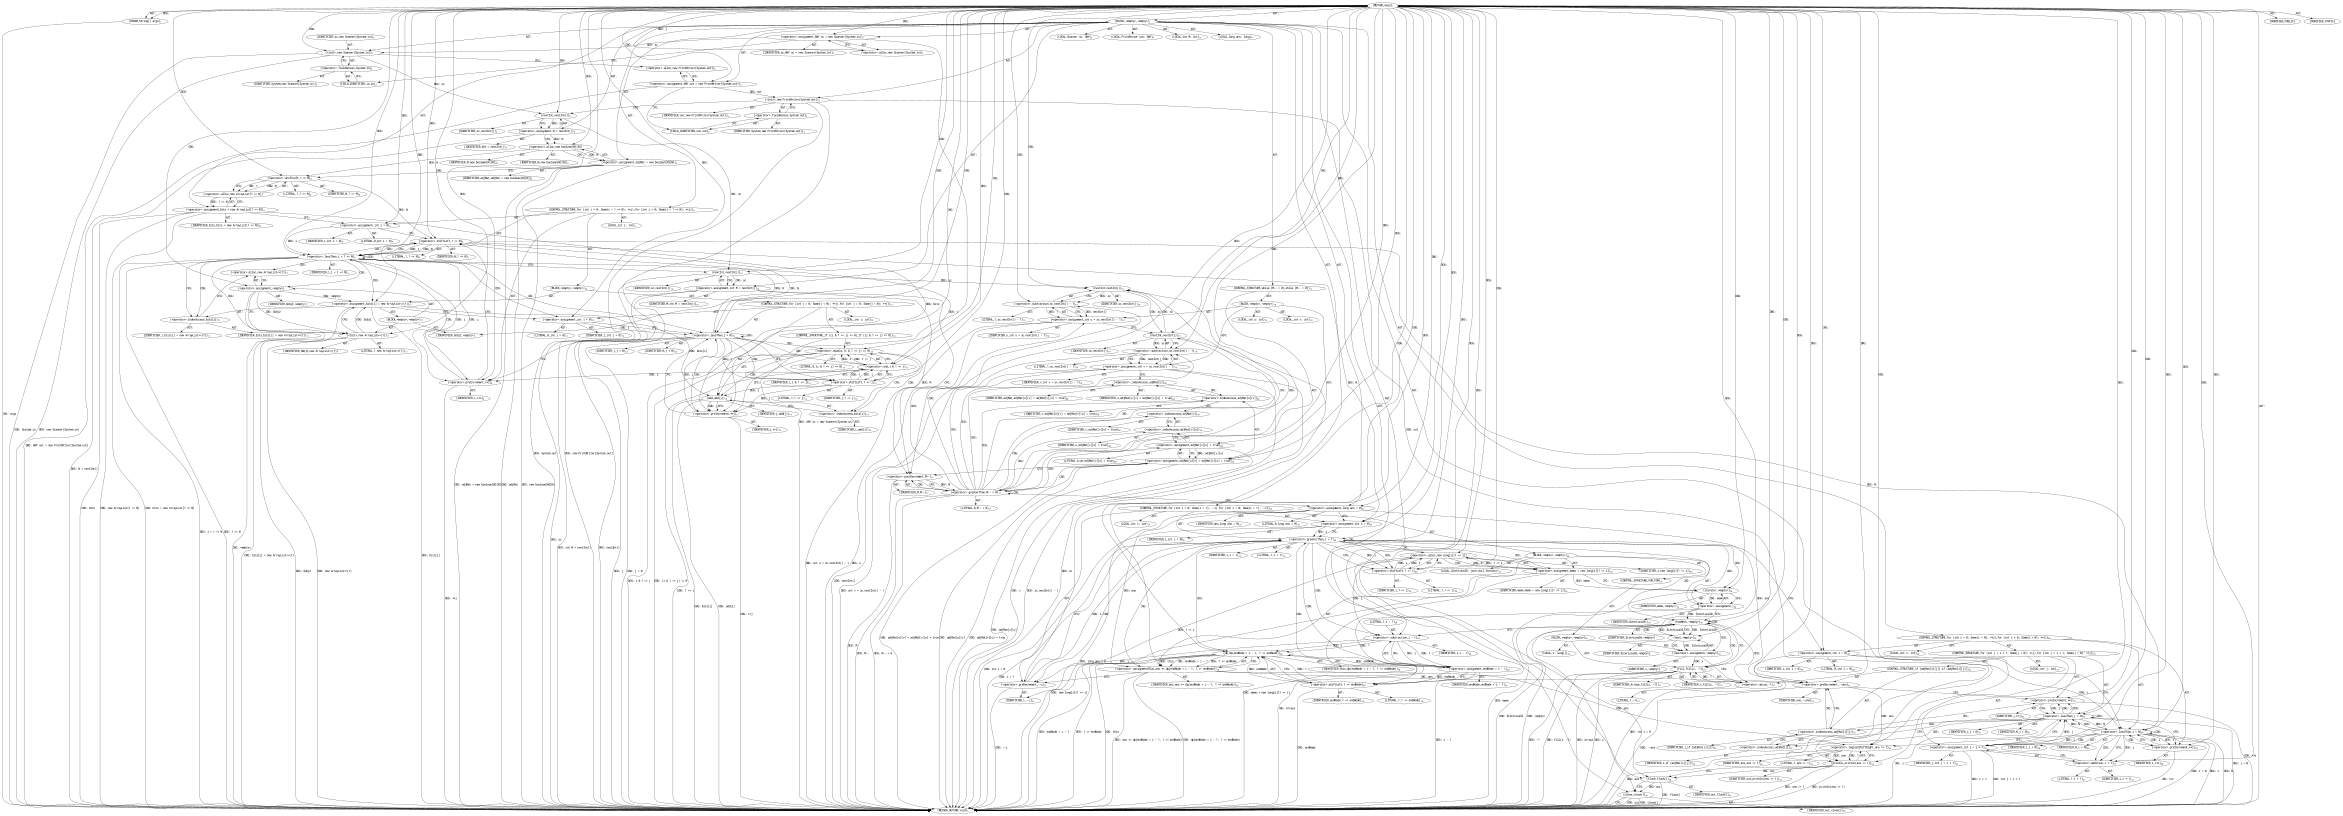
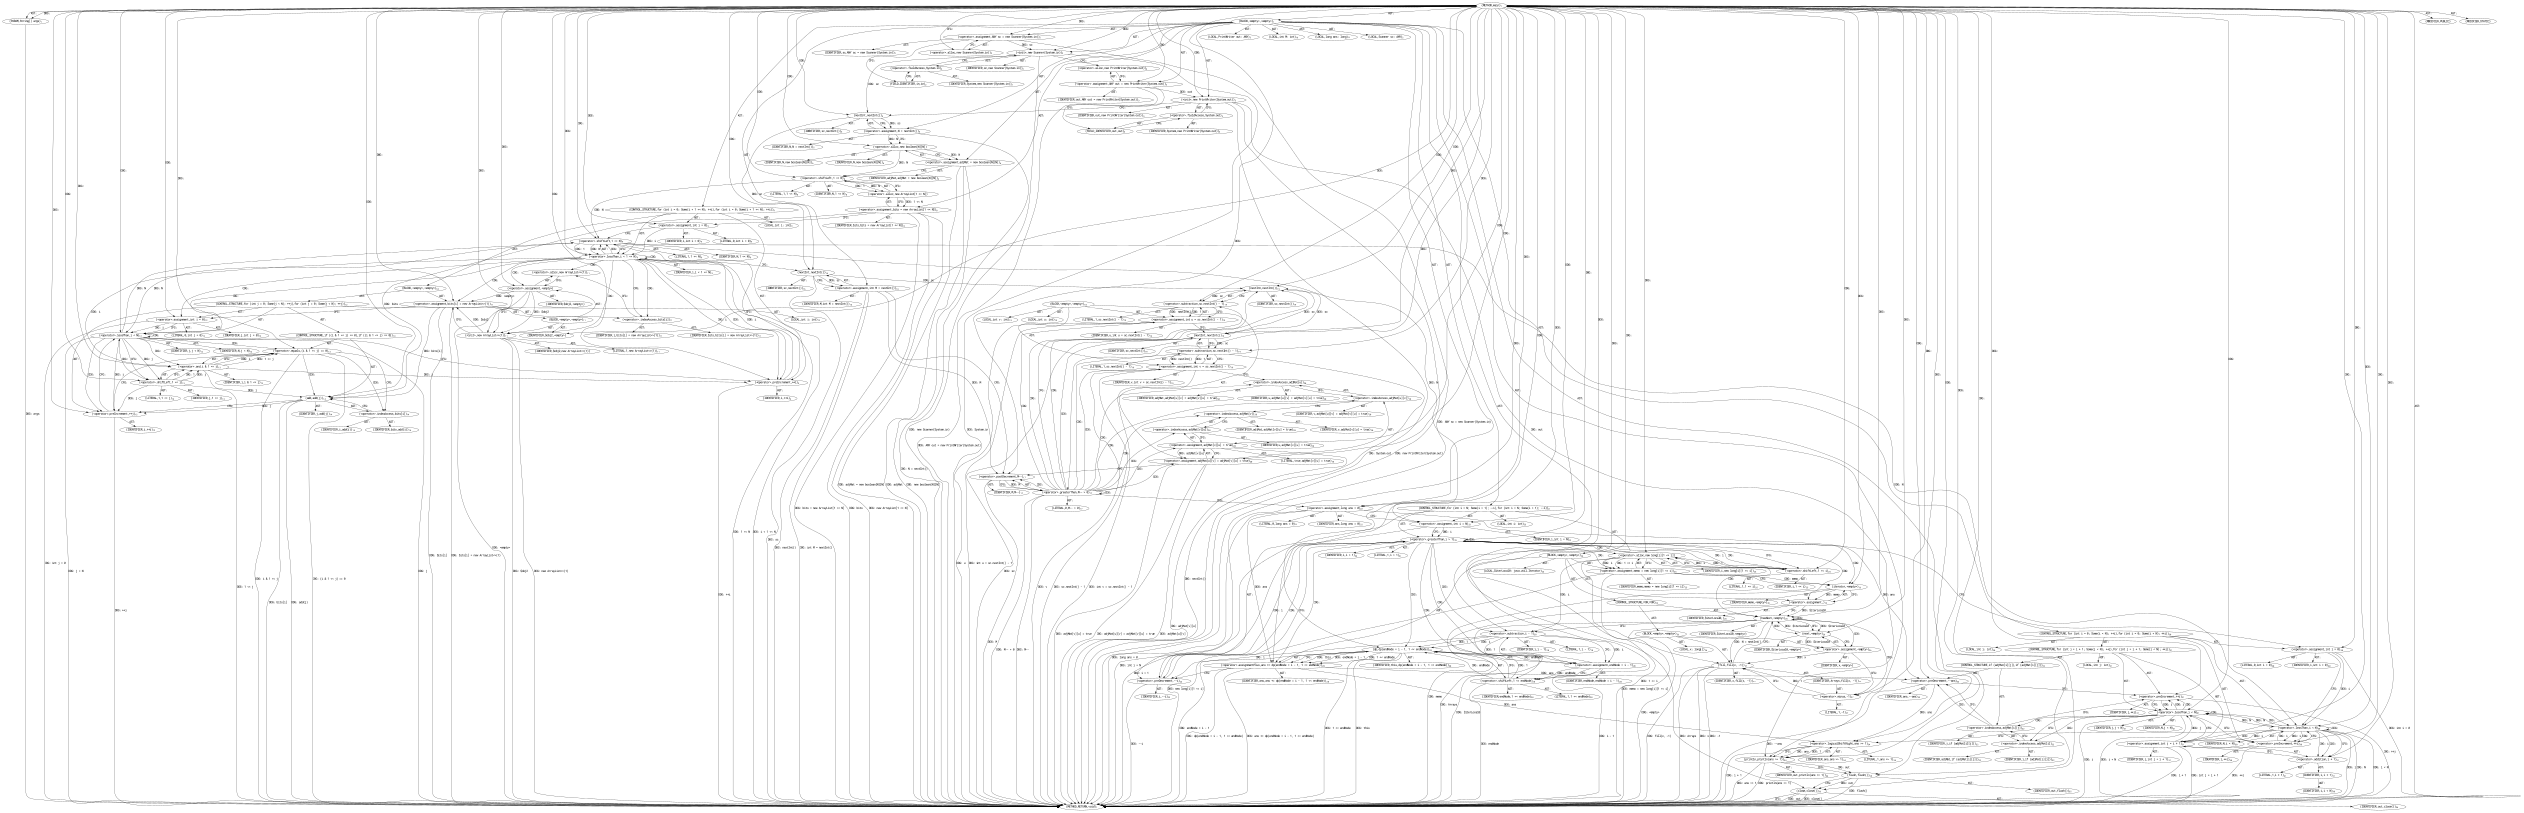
none -> (1160, 13)
none -> (374, 14)
(662, 29) -> (950, 29)
(347, 44) -> (1018, 60)
none -> (1099, 100)
(1273, 289) -> none
(822, 367) -> none
none -> (392, 430)
none -> (1266, 430)
none -> (1706, 611)
(1211, 617) -> (1531, 801)
(1389, 629) -> (1546, 642)
(1734, 646) -> (1748, 642)
(1335, 658) -> (1449, 643)
(1717, 679) -> (1837, 688)
(2073, 744) -> (2319, 782)
none -> (1952, 760)
(1633, 779) -> (1734, 775)
none -> (45, 795)
